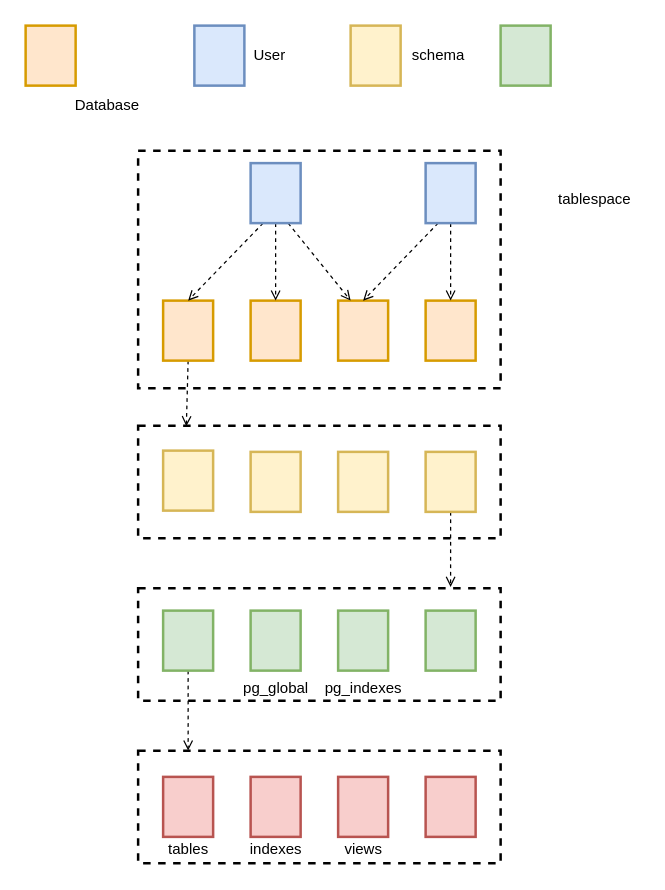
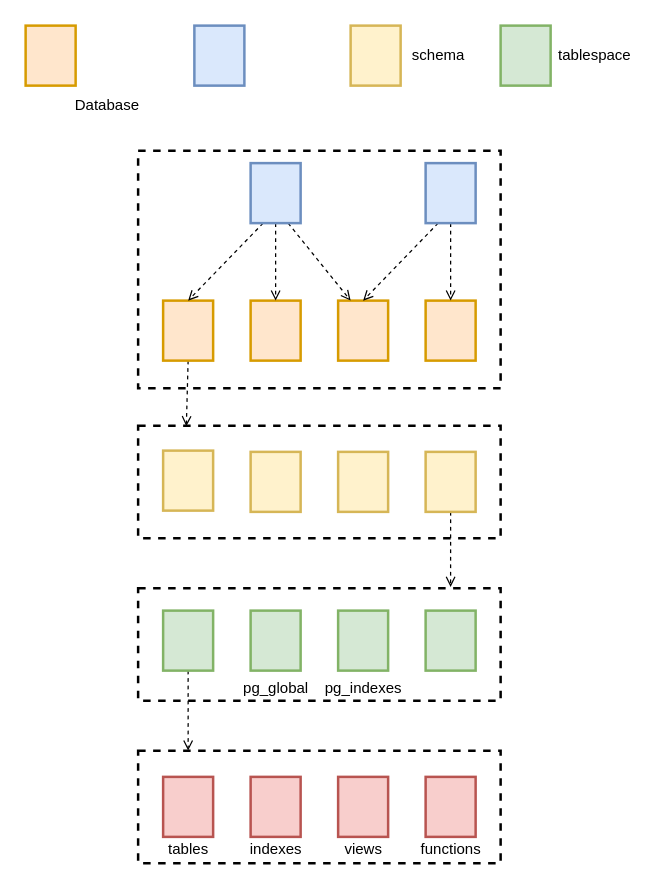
(269, 56) -> none
(594, 199) -> (594, 56)
none -> (451, 849)
